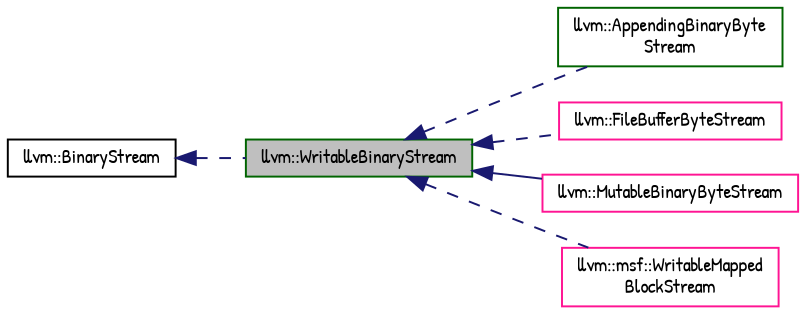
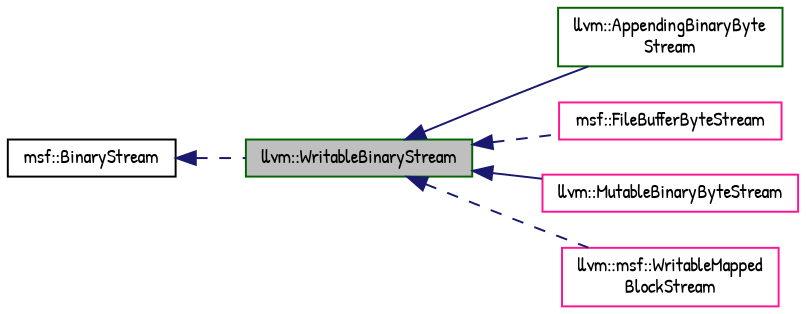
(506, 98) -> (506, 98)
(670, 121) -> (670, 121)
(92, 158) -> (92, 158)
